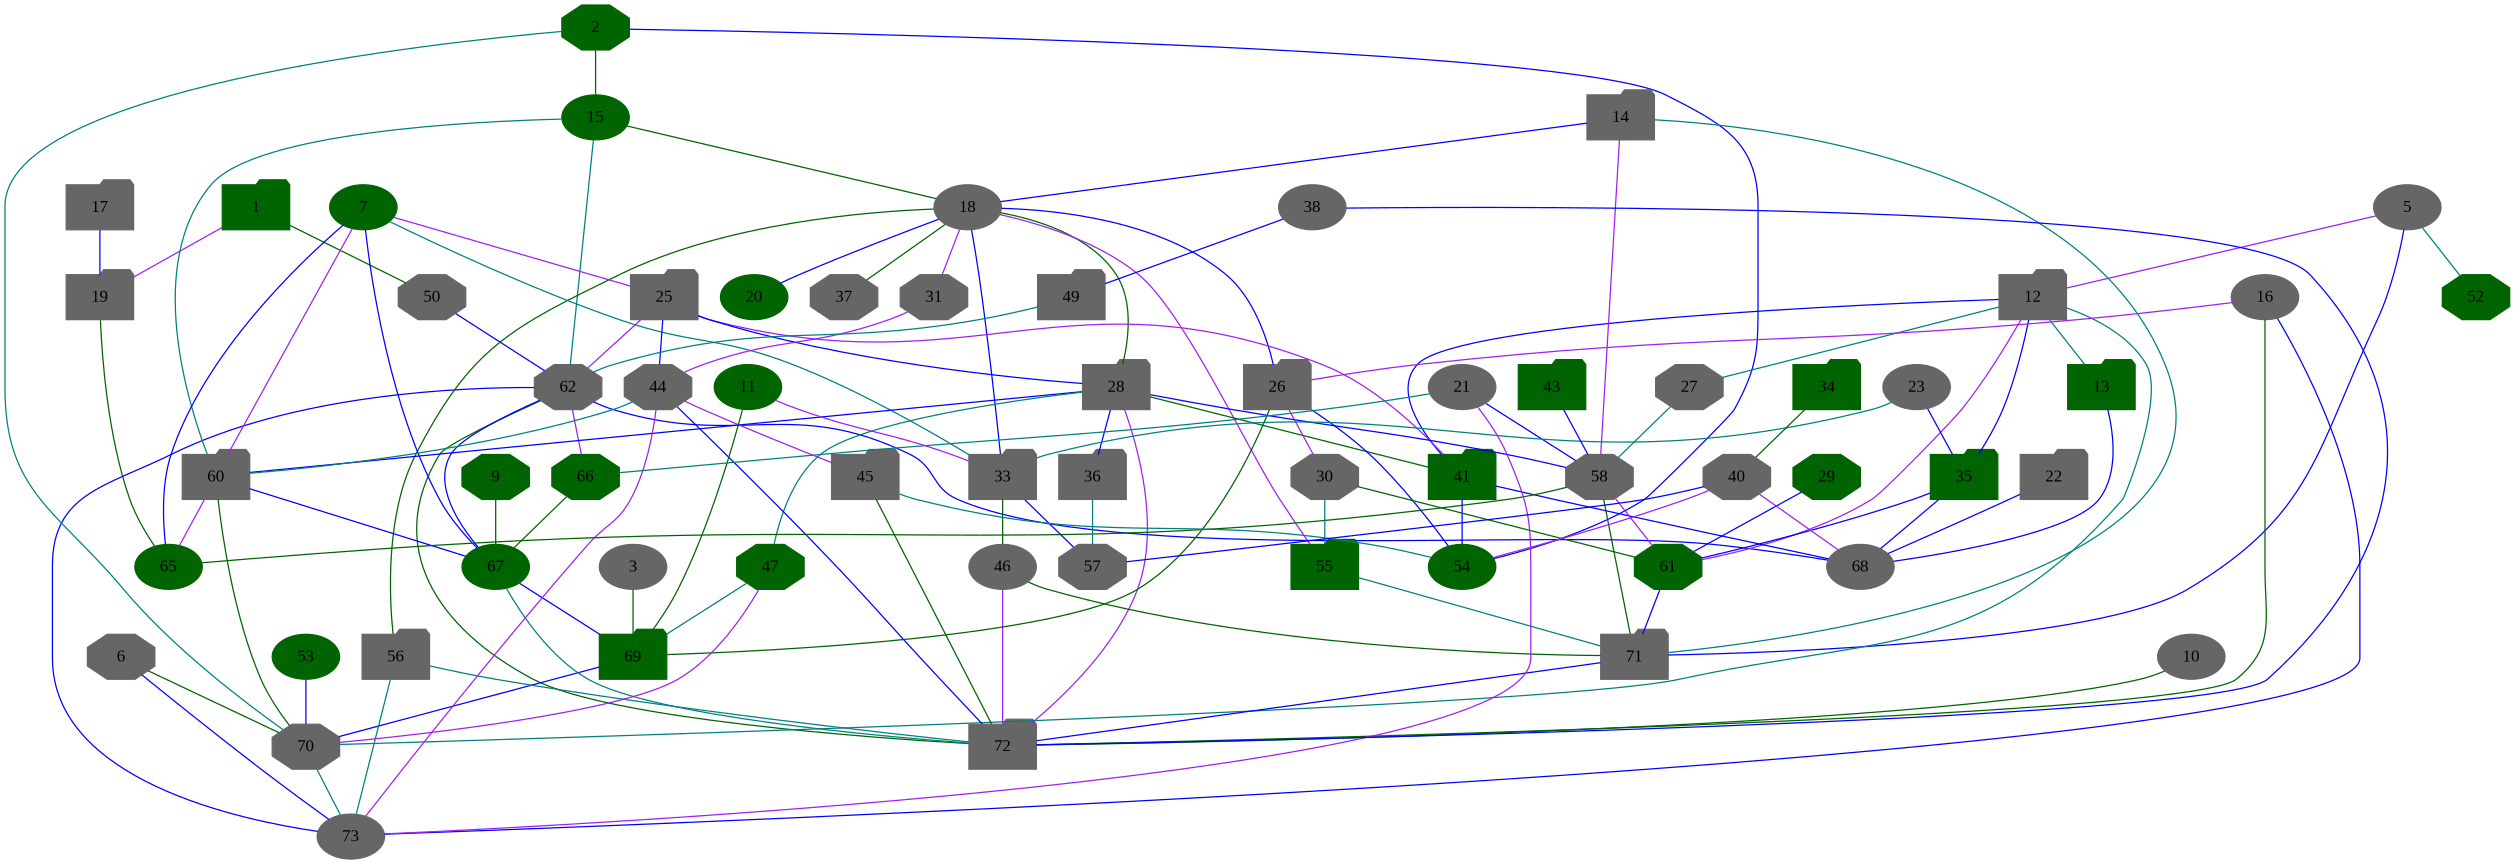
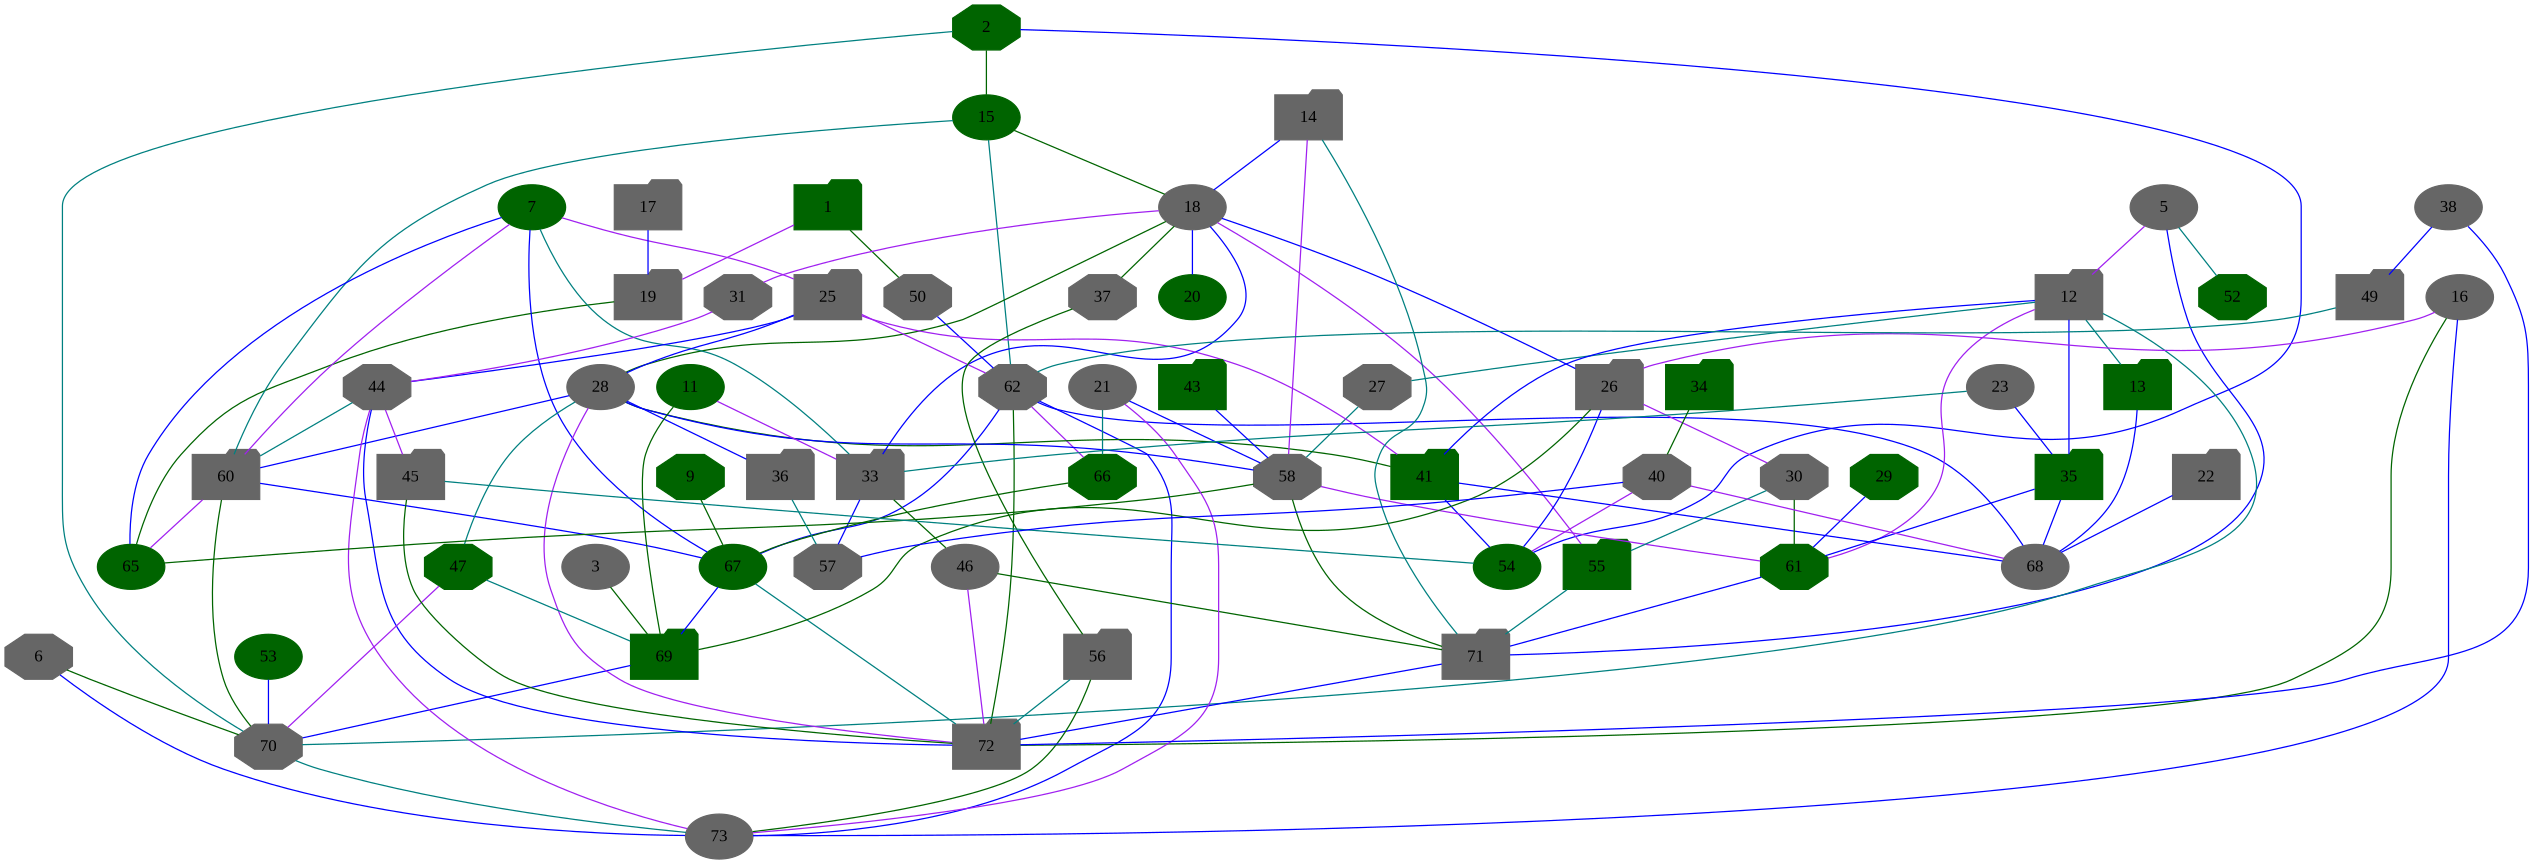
(557, 306) -> (979, 452)
(1116, 387) -> (601, 387)
(2191, 657) -> none
(372, 753) -> (948, 799)
